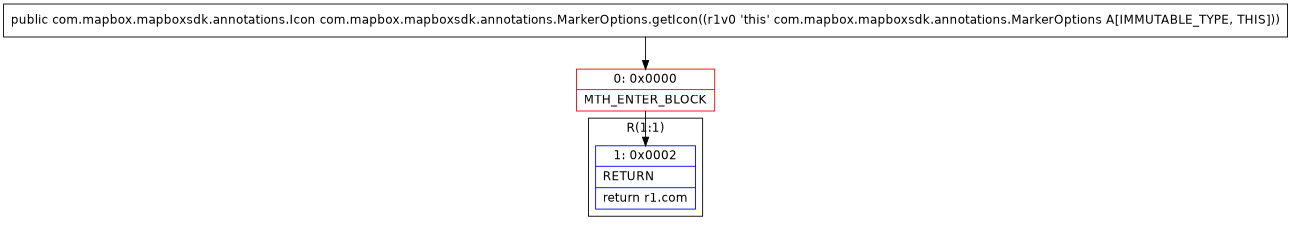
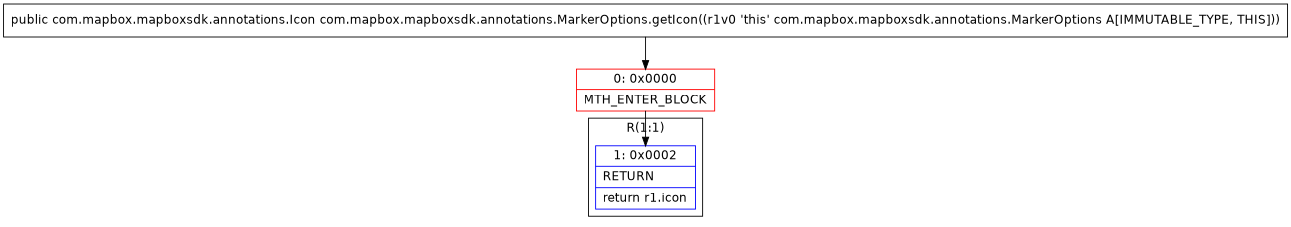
(646, 198) -> (645, 198)
